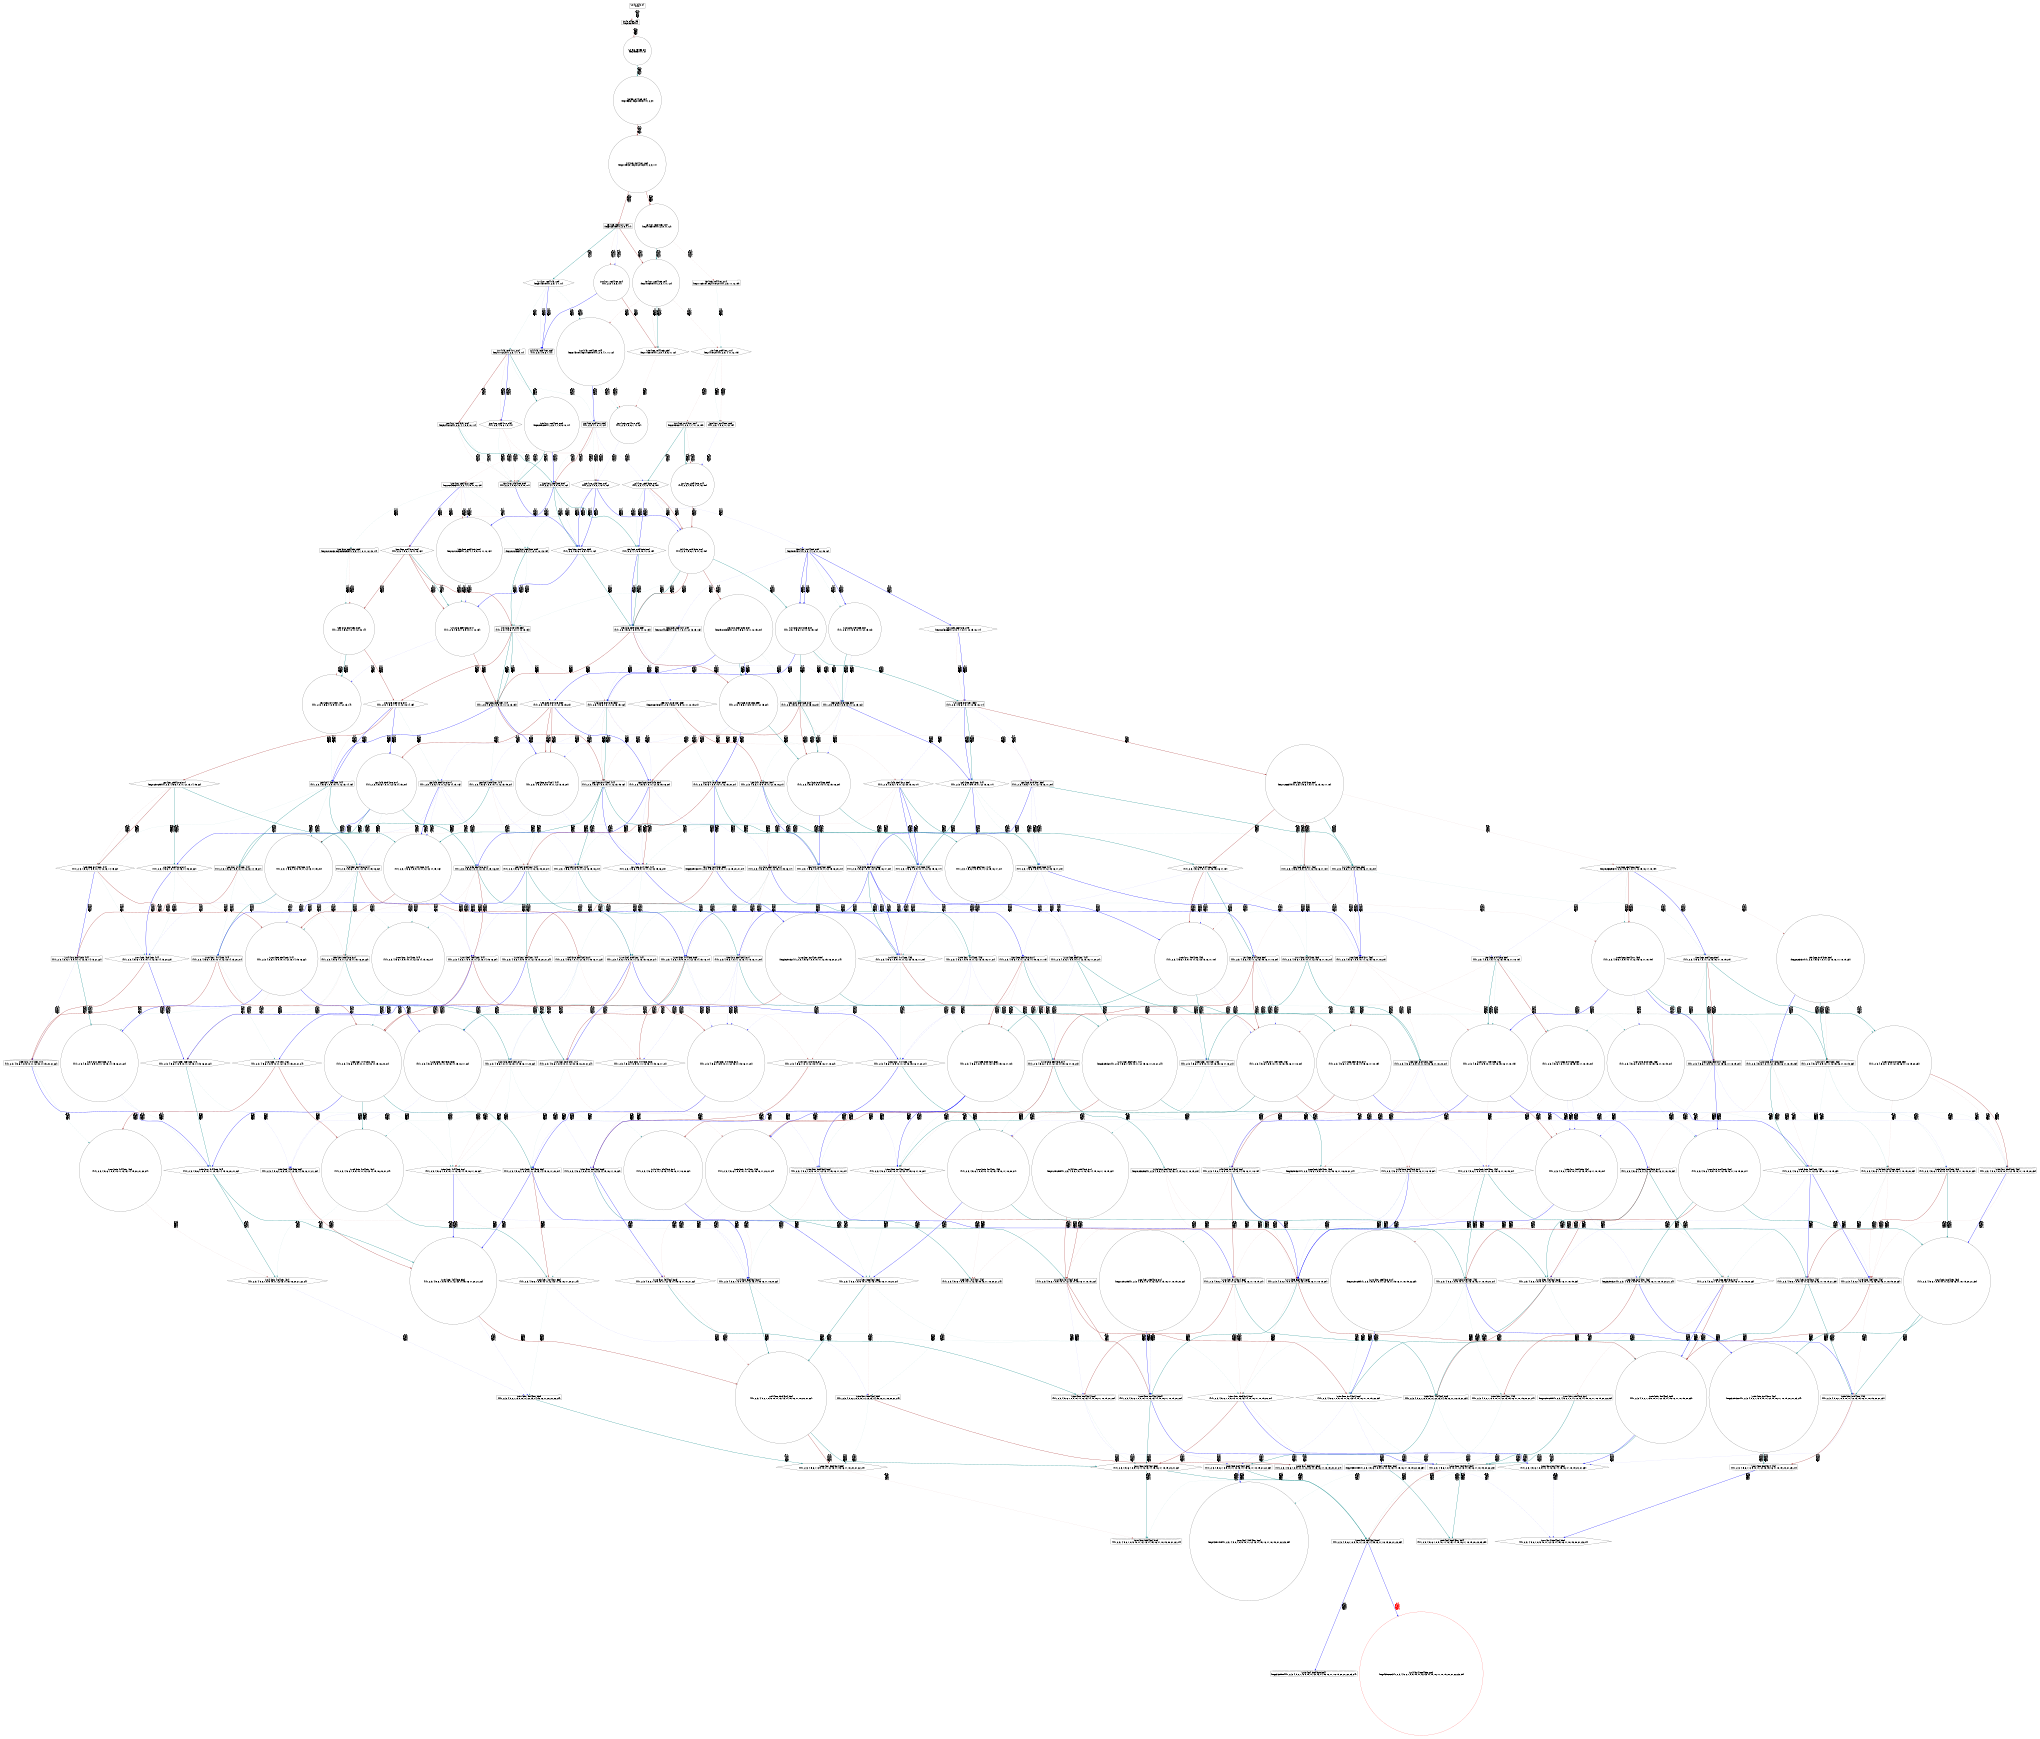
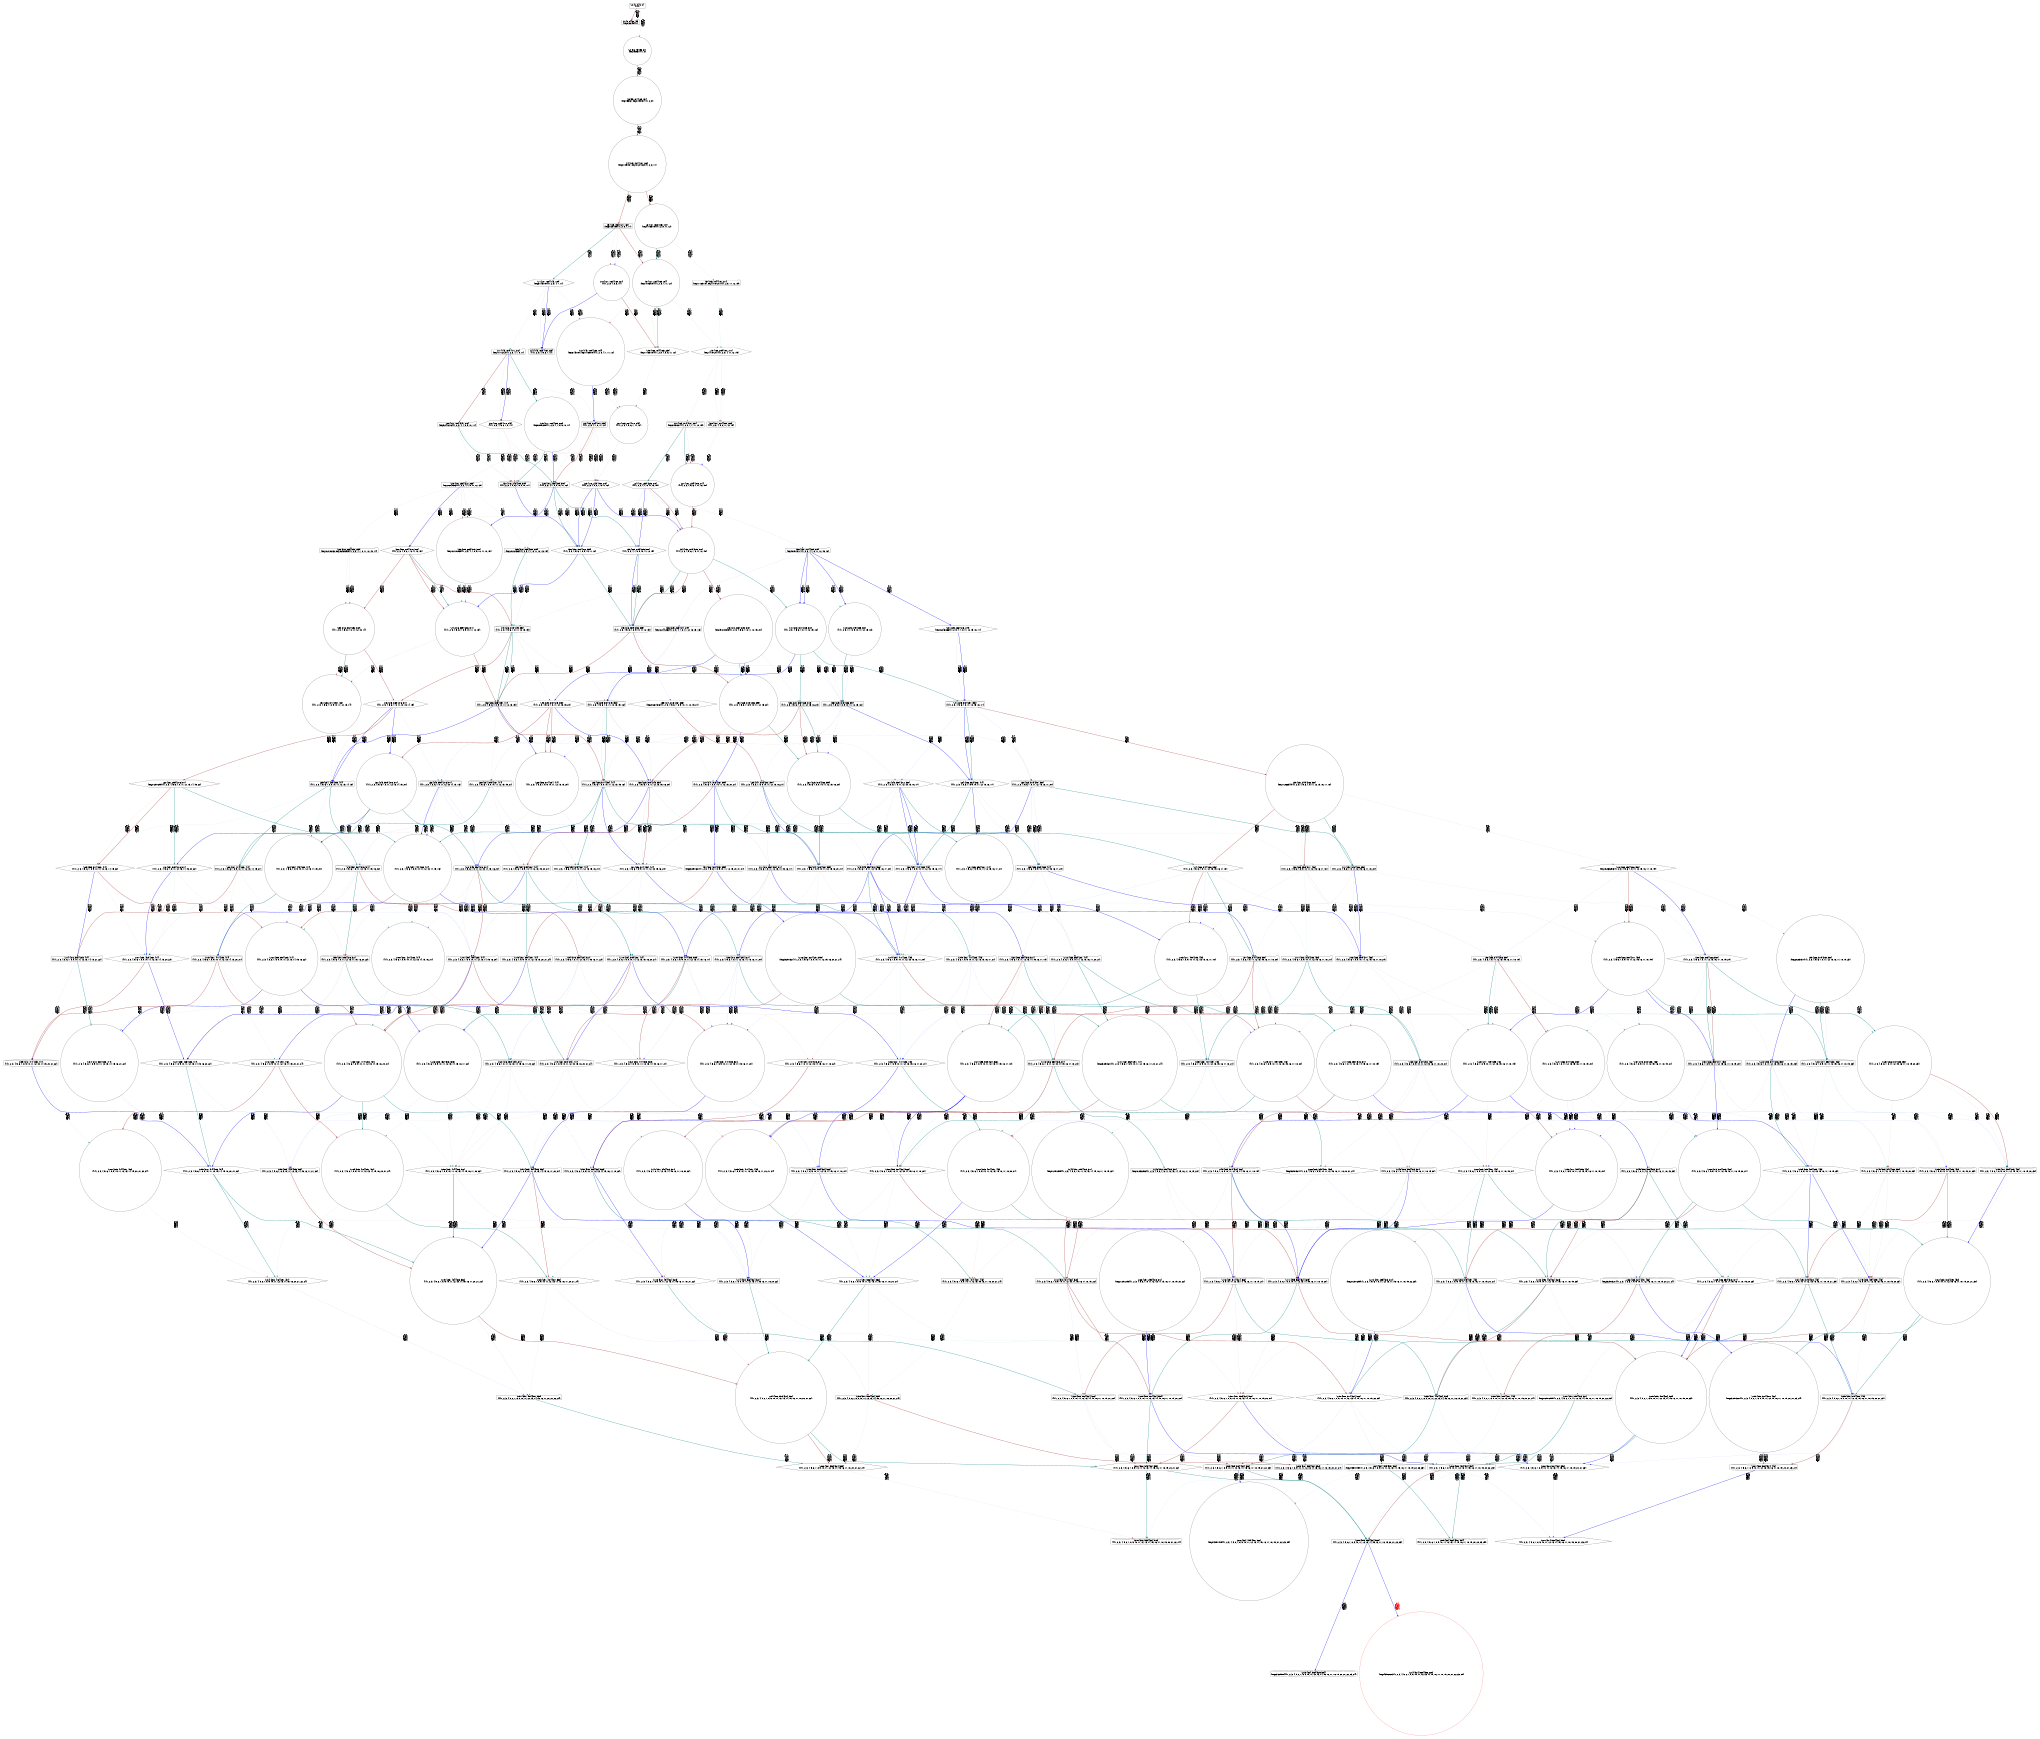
(634, 14) -> (634, 14)
(632, 30) -> (641, 22)
(616, 454) -> none
